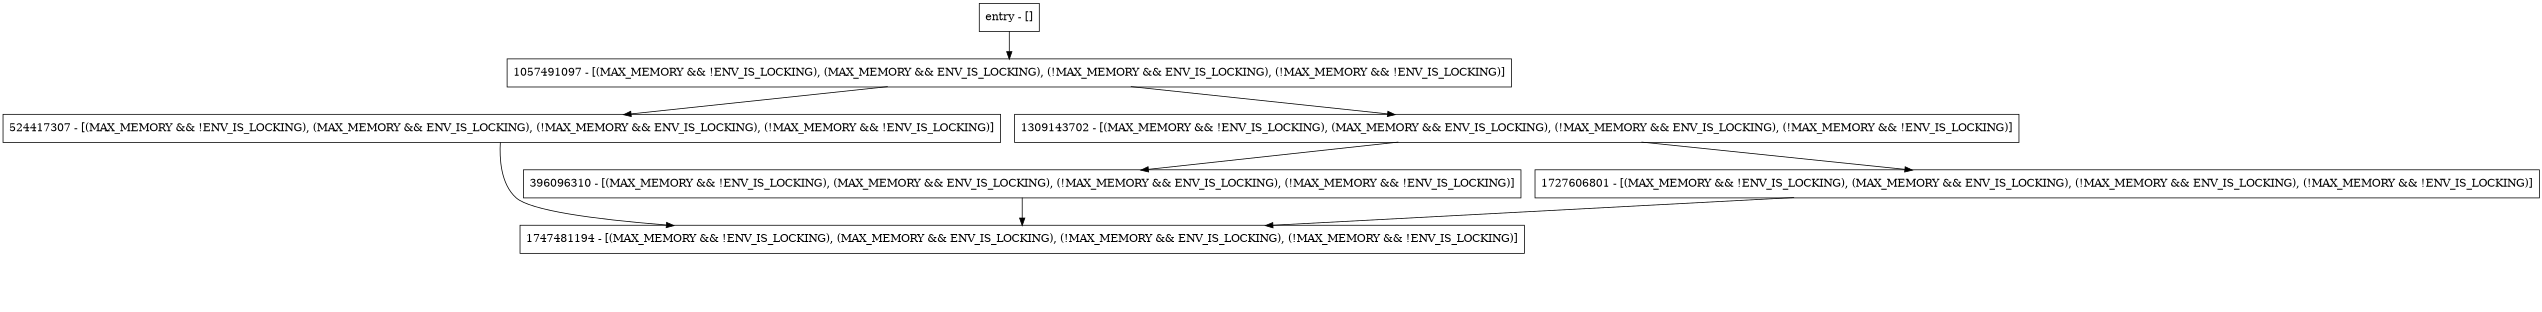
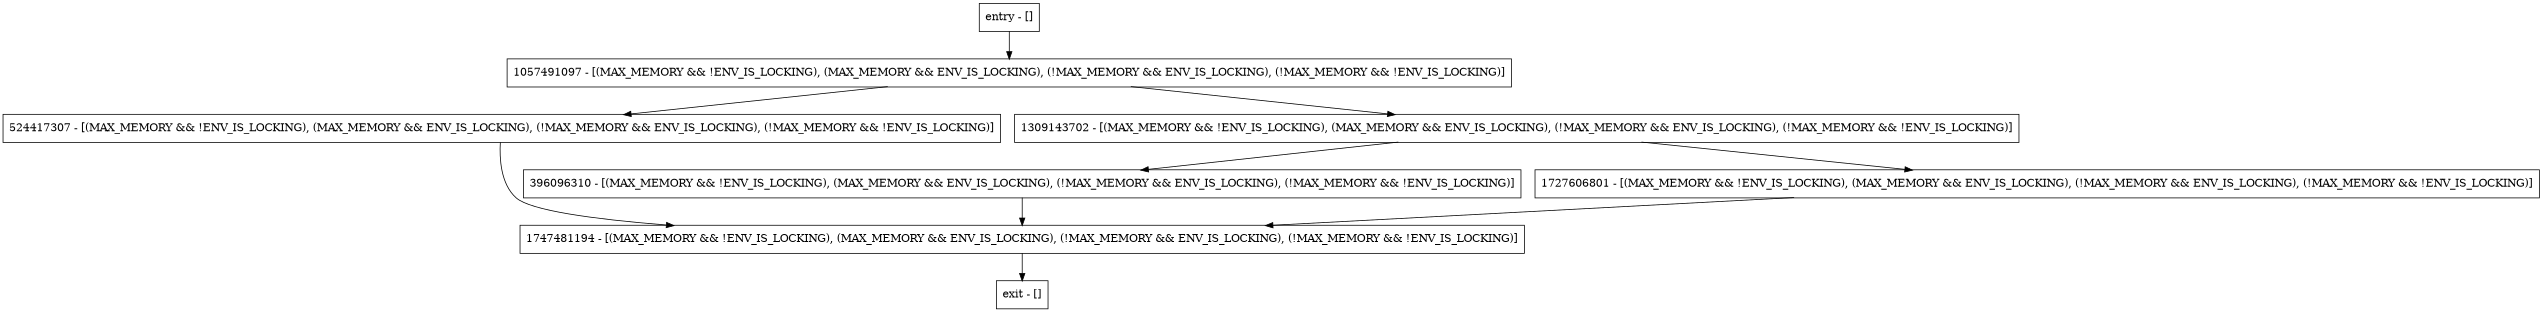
none -> (1022, 295)
